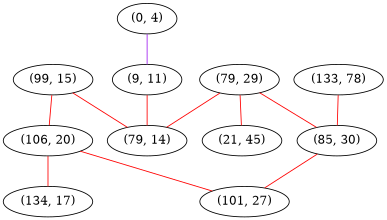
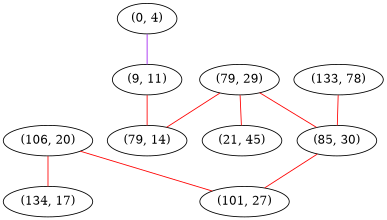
(53, 80) -> none
